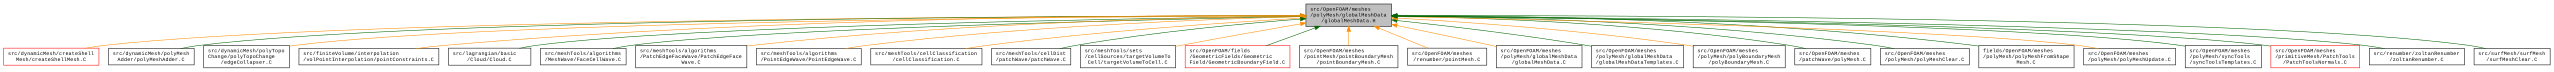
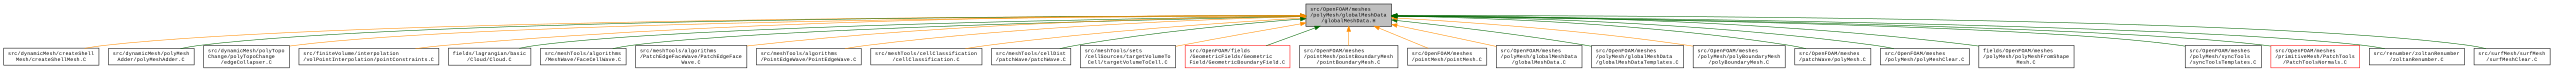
(51, 57) -> (51, 57)
(490, 57) -> (490, 57)
(1447, 57) -> (1447, 57)
(2130, 57) -> none
